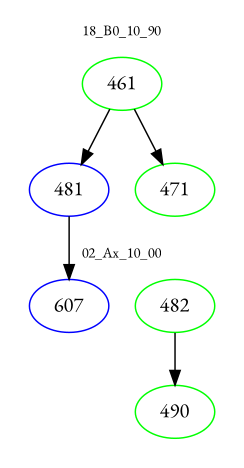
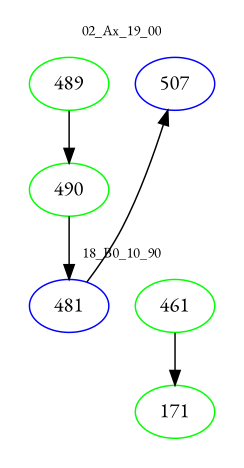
(99, 130) -> (69, 249)
(175, 190) -> (175, 412)
(122, 254) -> (122, 32)
(69, 306) -> (175, 84)
(175, 306) -> (69, 84)
